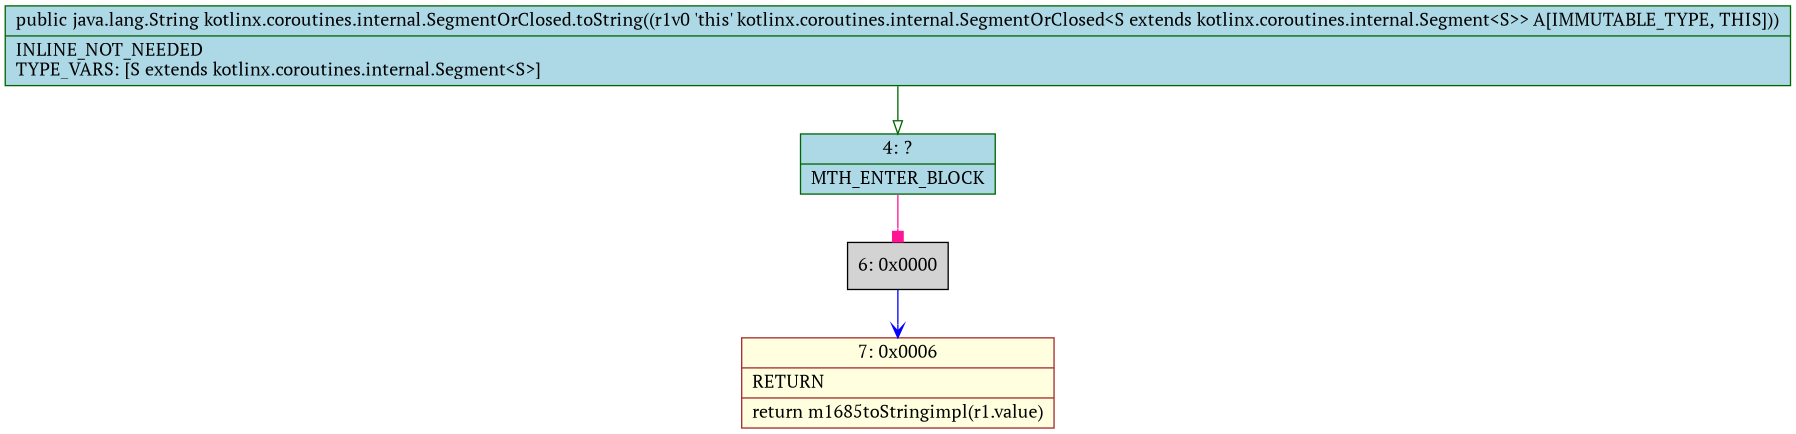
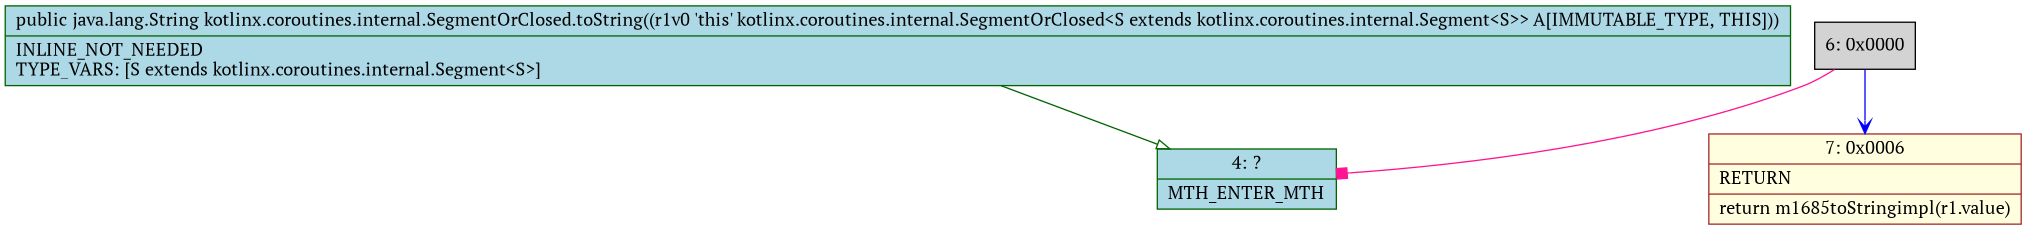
(898, 178) -> (1247, 193)
(898, 212) -> (1597, 141)
